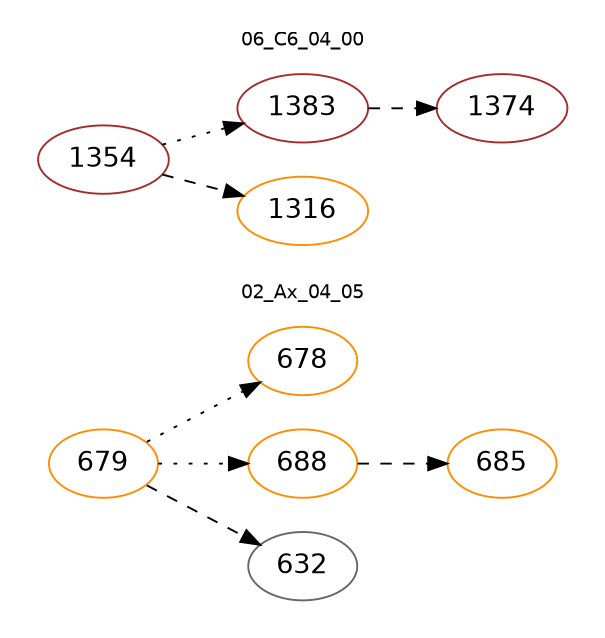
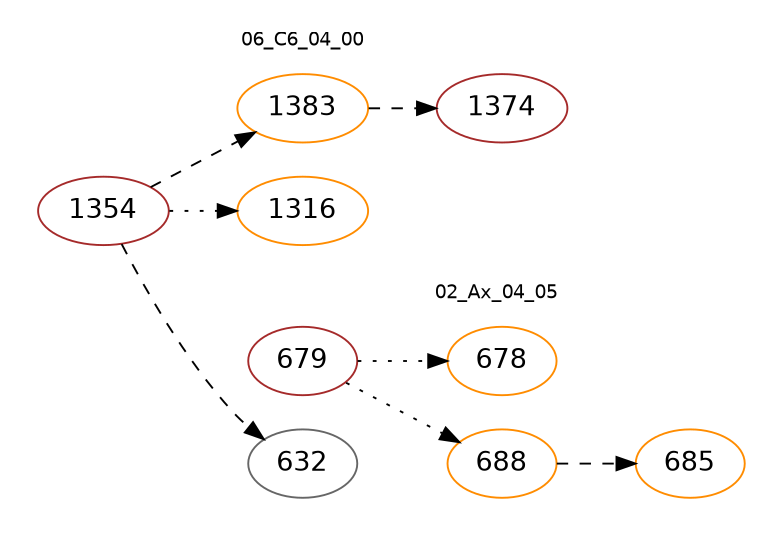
(303, 108) -> (303, 108)
(194, 136) -> (194, 164)
(194, 183) -> (193, 211)
(103, 464) -> (303, 361)
(195, 511) -> (178, 341)
